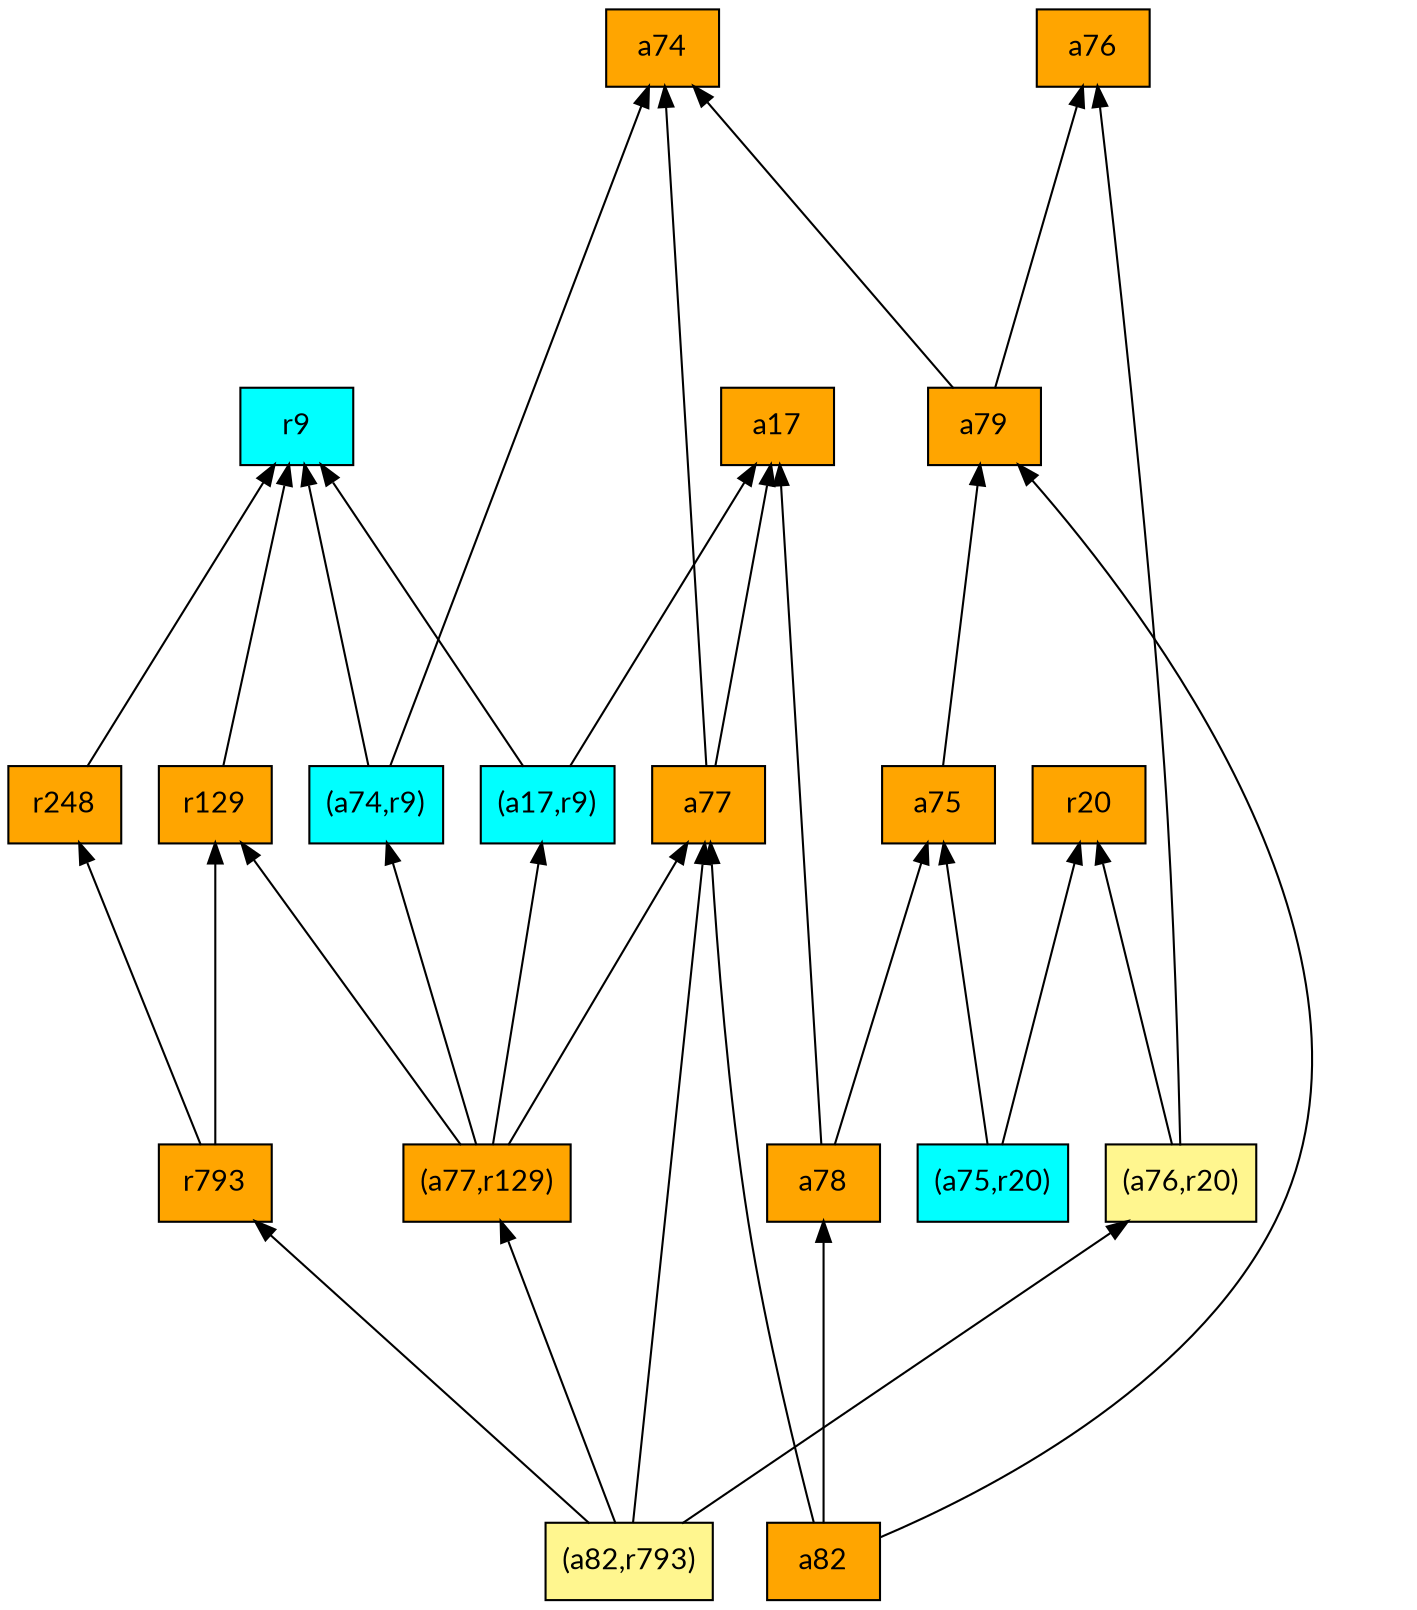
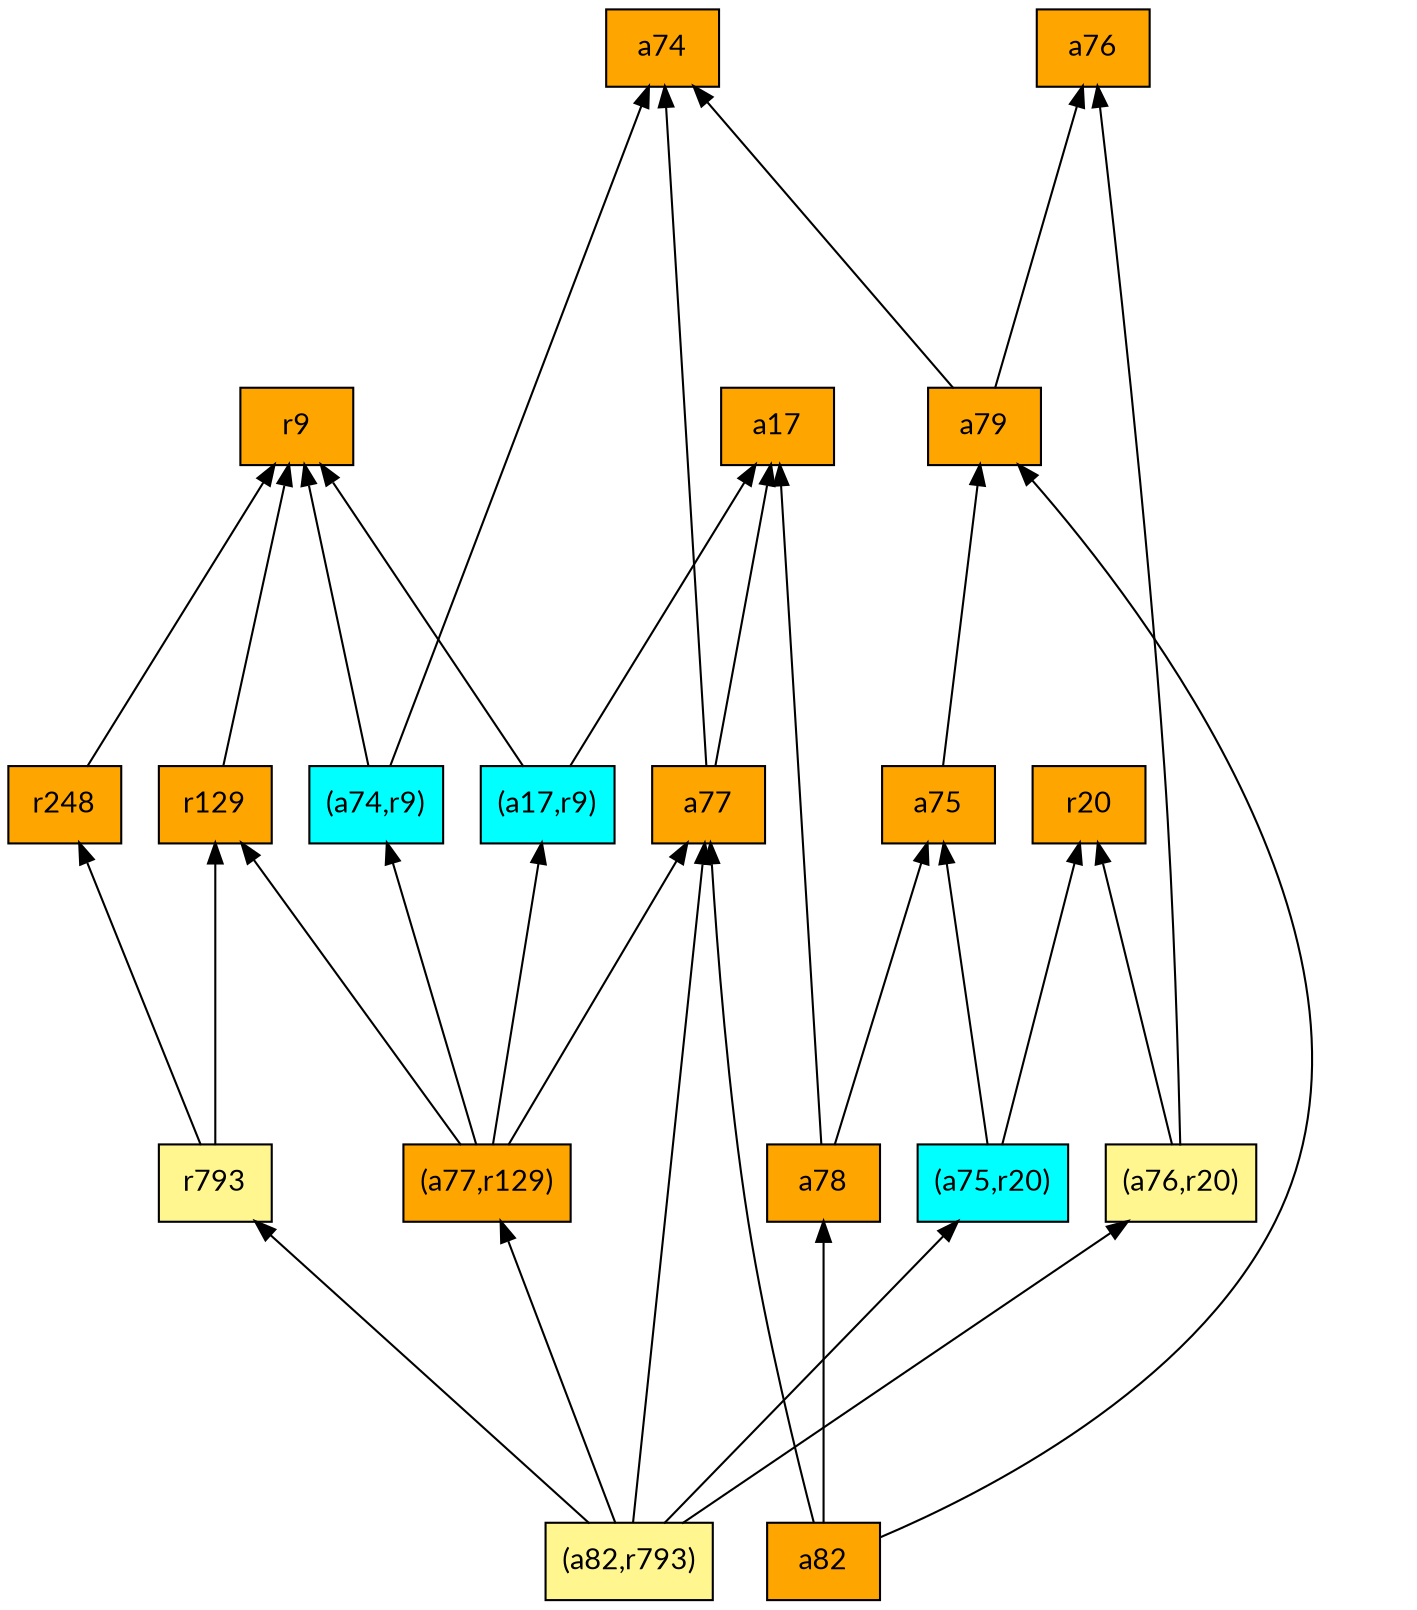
(297, 426) -> (297, 426)
(215, 1183) -> (215, 1183)
none -> (804, 1380)
